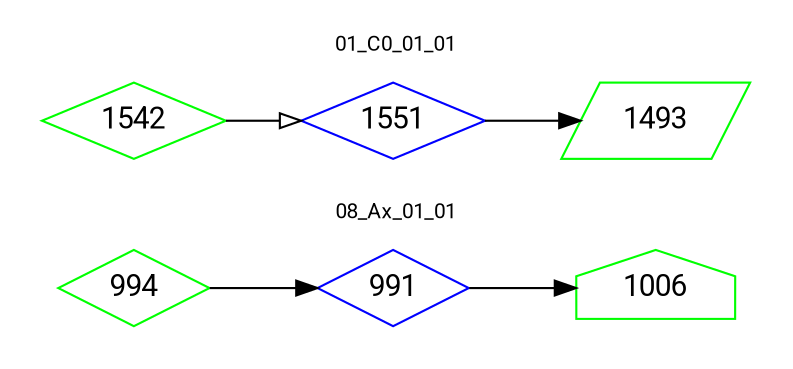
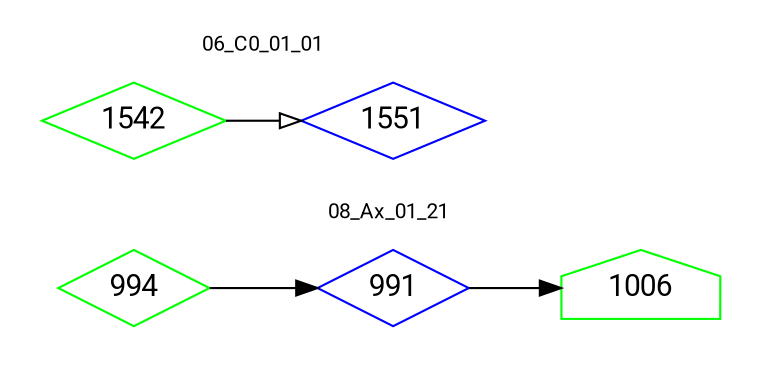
(396, 46) -> (263, 46)
(656, 121) -> none
(397, 213) -> (389, 213)
